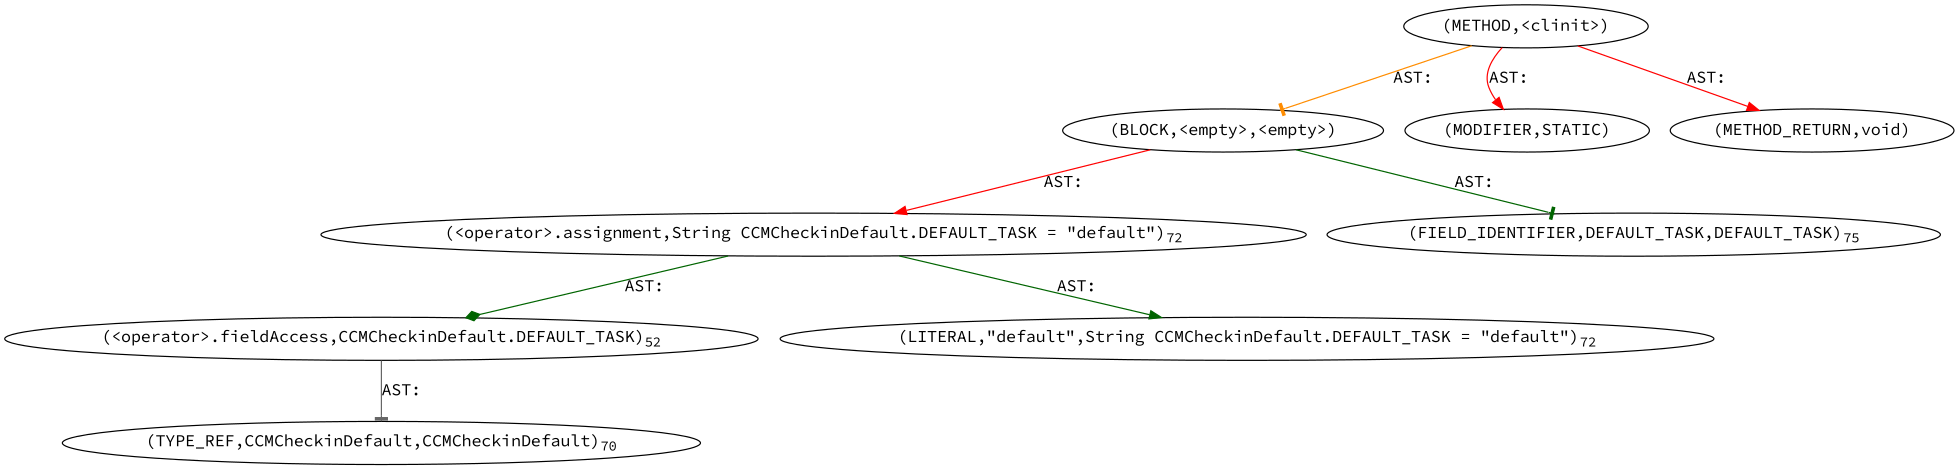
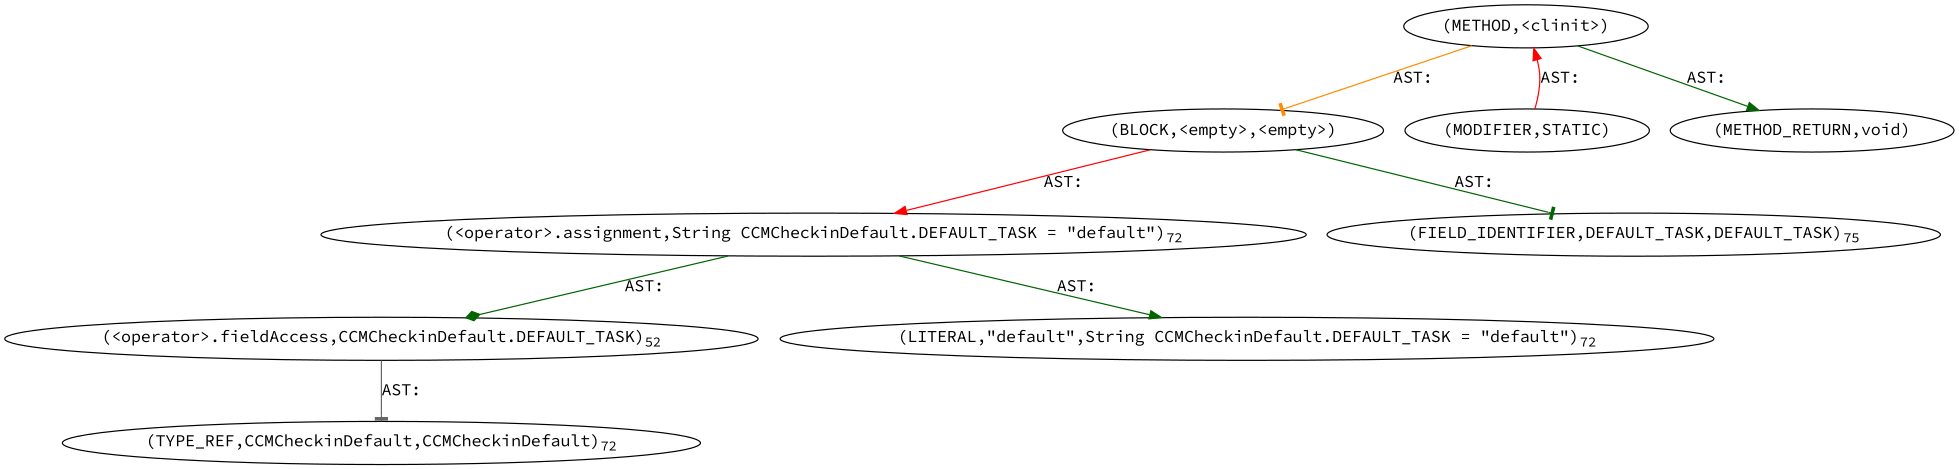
(1488, 73) -> (1540, 84)
(1663, 76) -> (1663, 76)
(609, 441) -> (609, 441)
